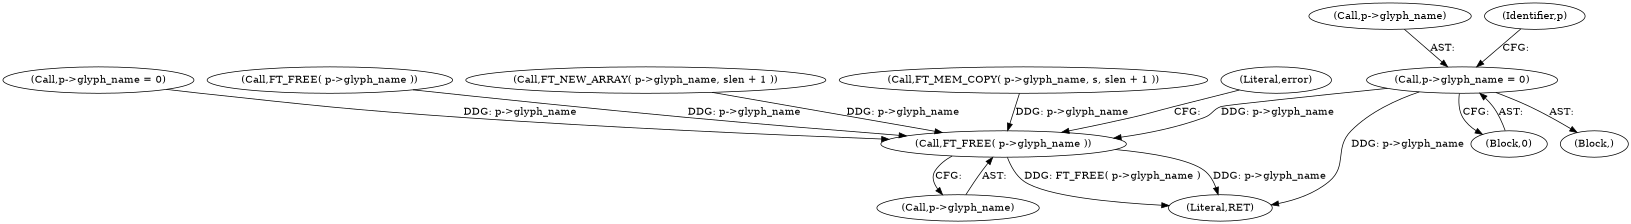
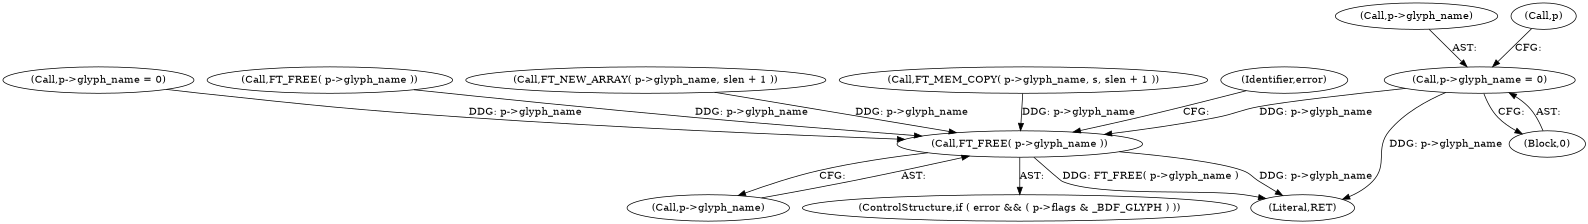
(1535, 16) -> (1544, 16)
(1276, 80) -> (1284, 80)
(1594, 144) -> none
none -> (1020, 208)
